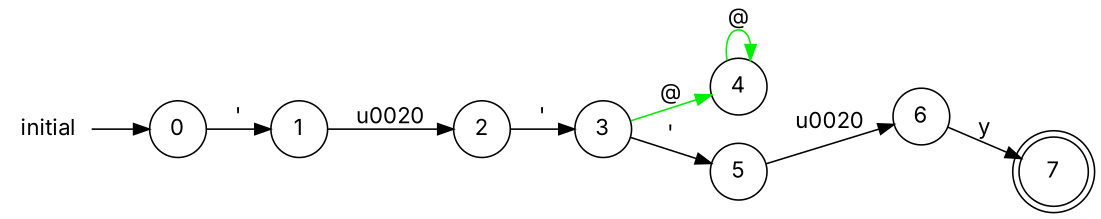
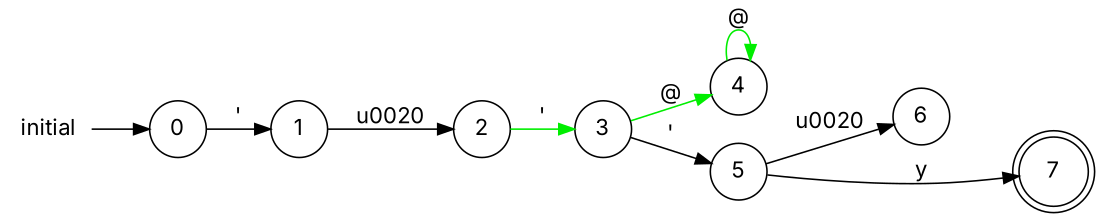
(534, 129) -> (534, 129)
(977, 140) -> (885, 183)
